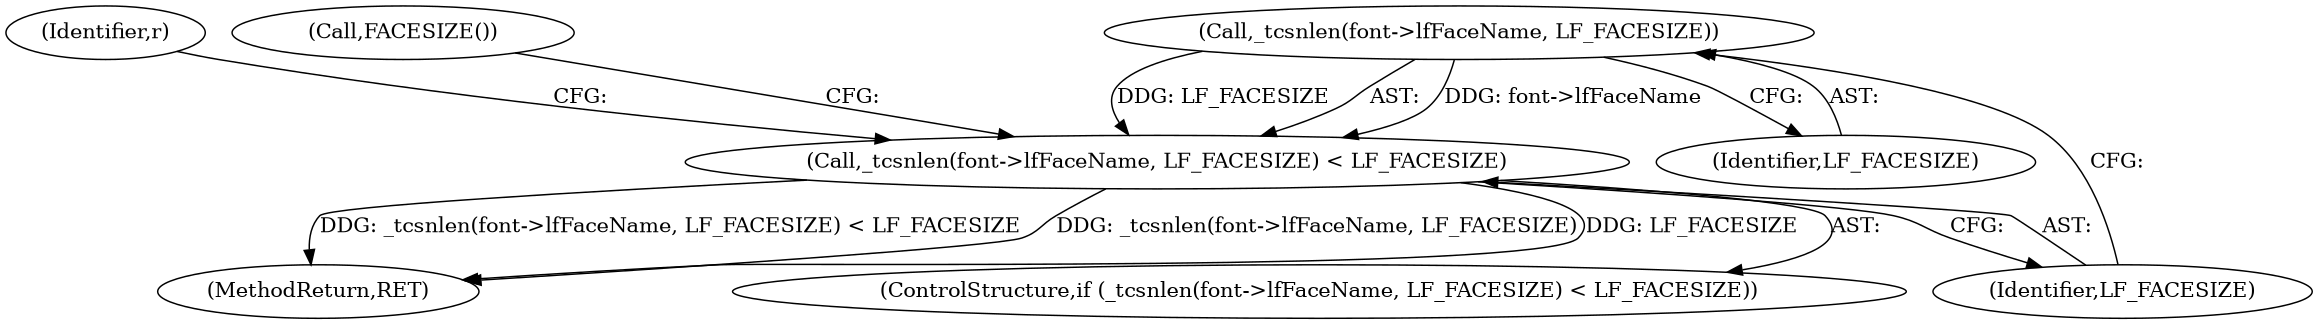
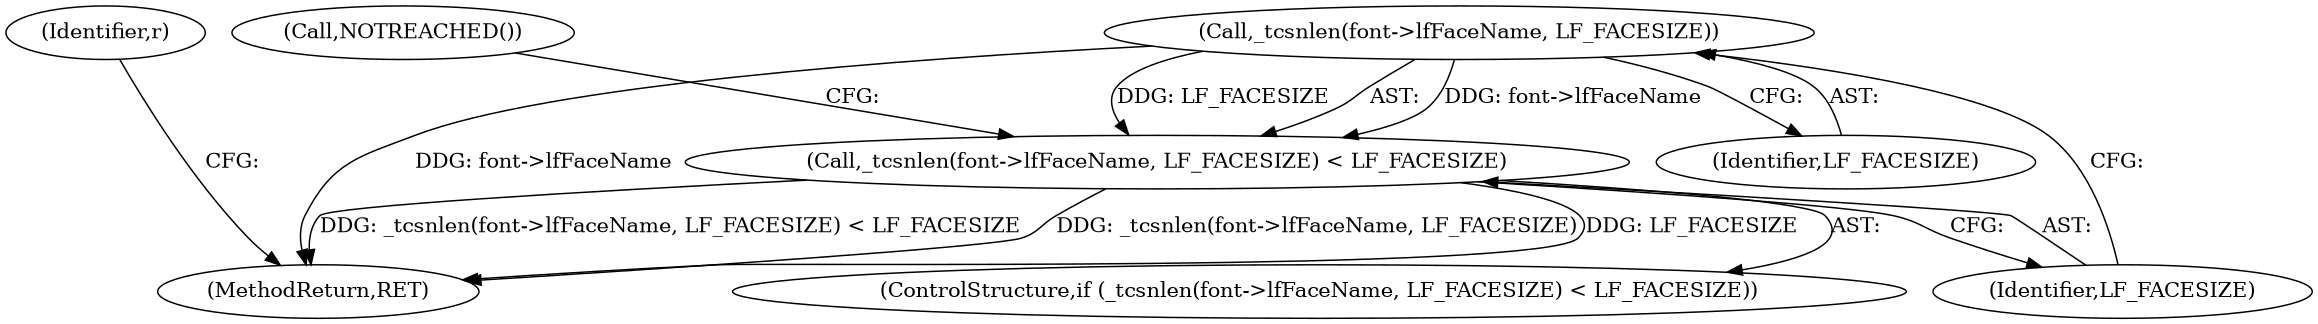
(403, 33) -> (403, 33)
none -> (739, 77)
(525, 102) -> (187, 163)
